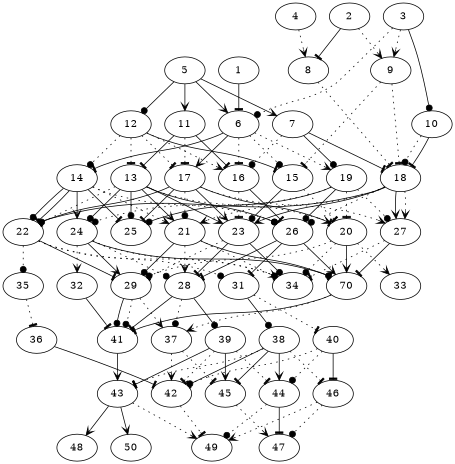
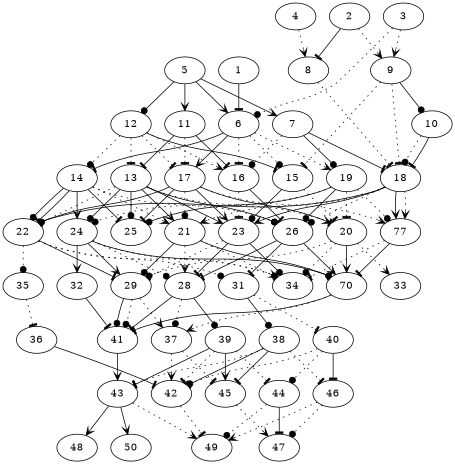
(420, 67) -> (409, 95)
(401, 232) -> (401, 232)
(77, 255) -> (77, 255)
(279, 366) -> none
